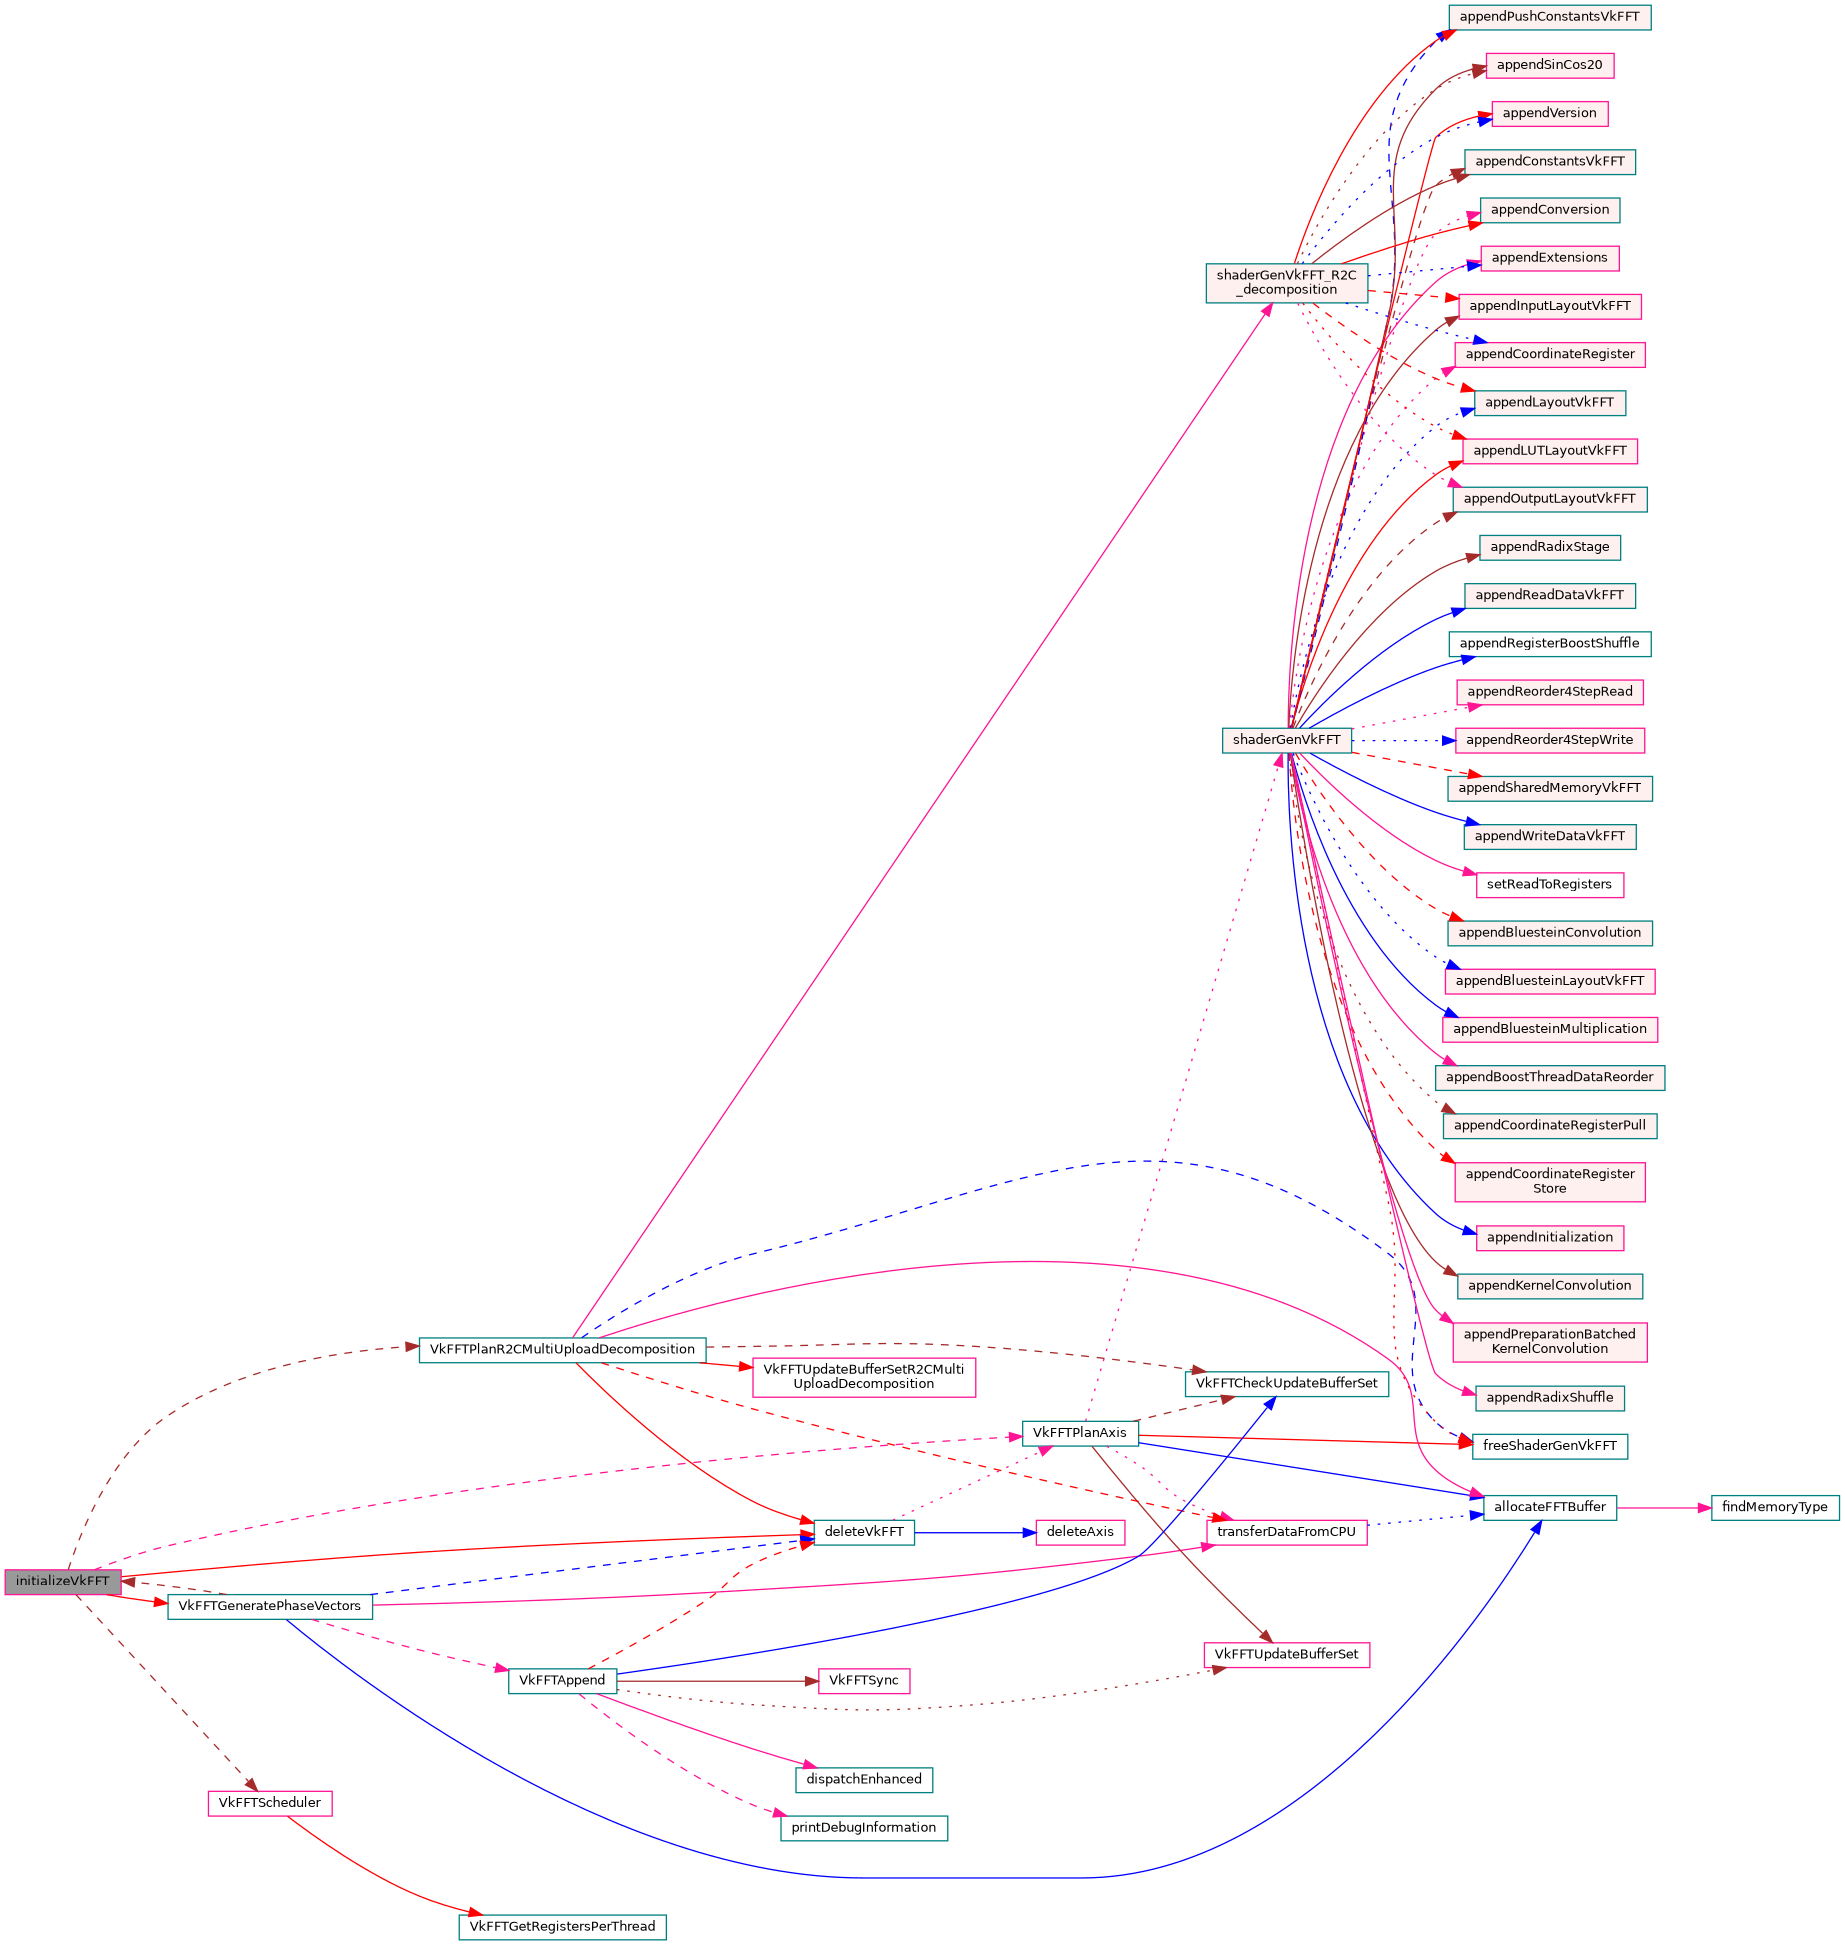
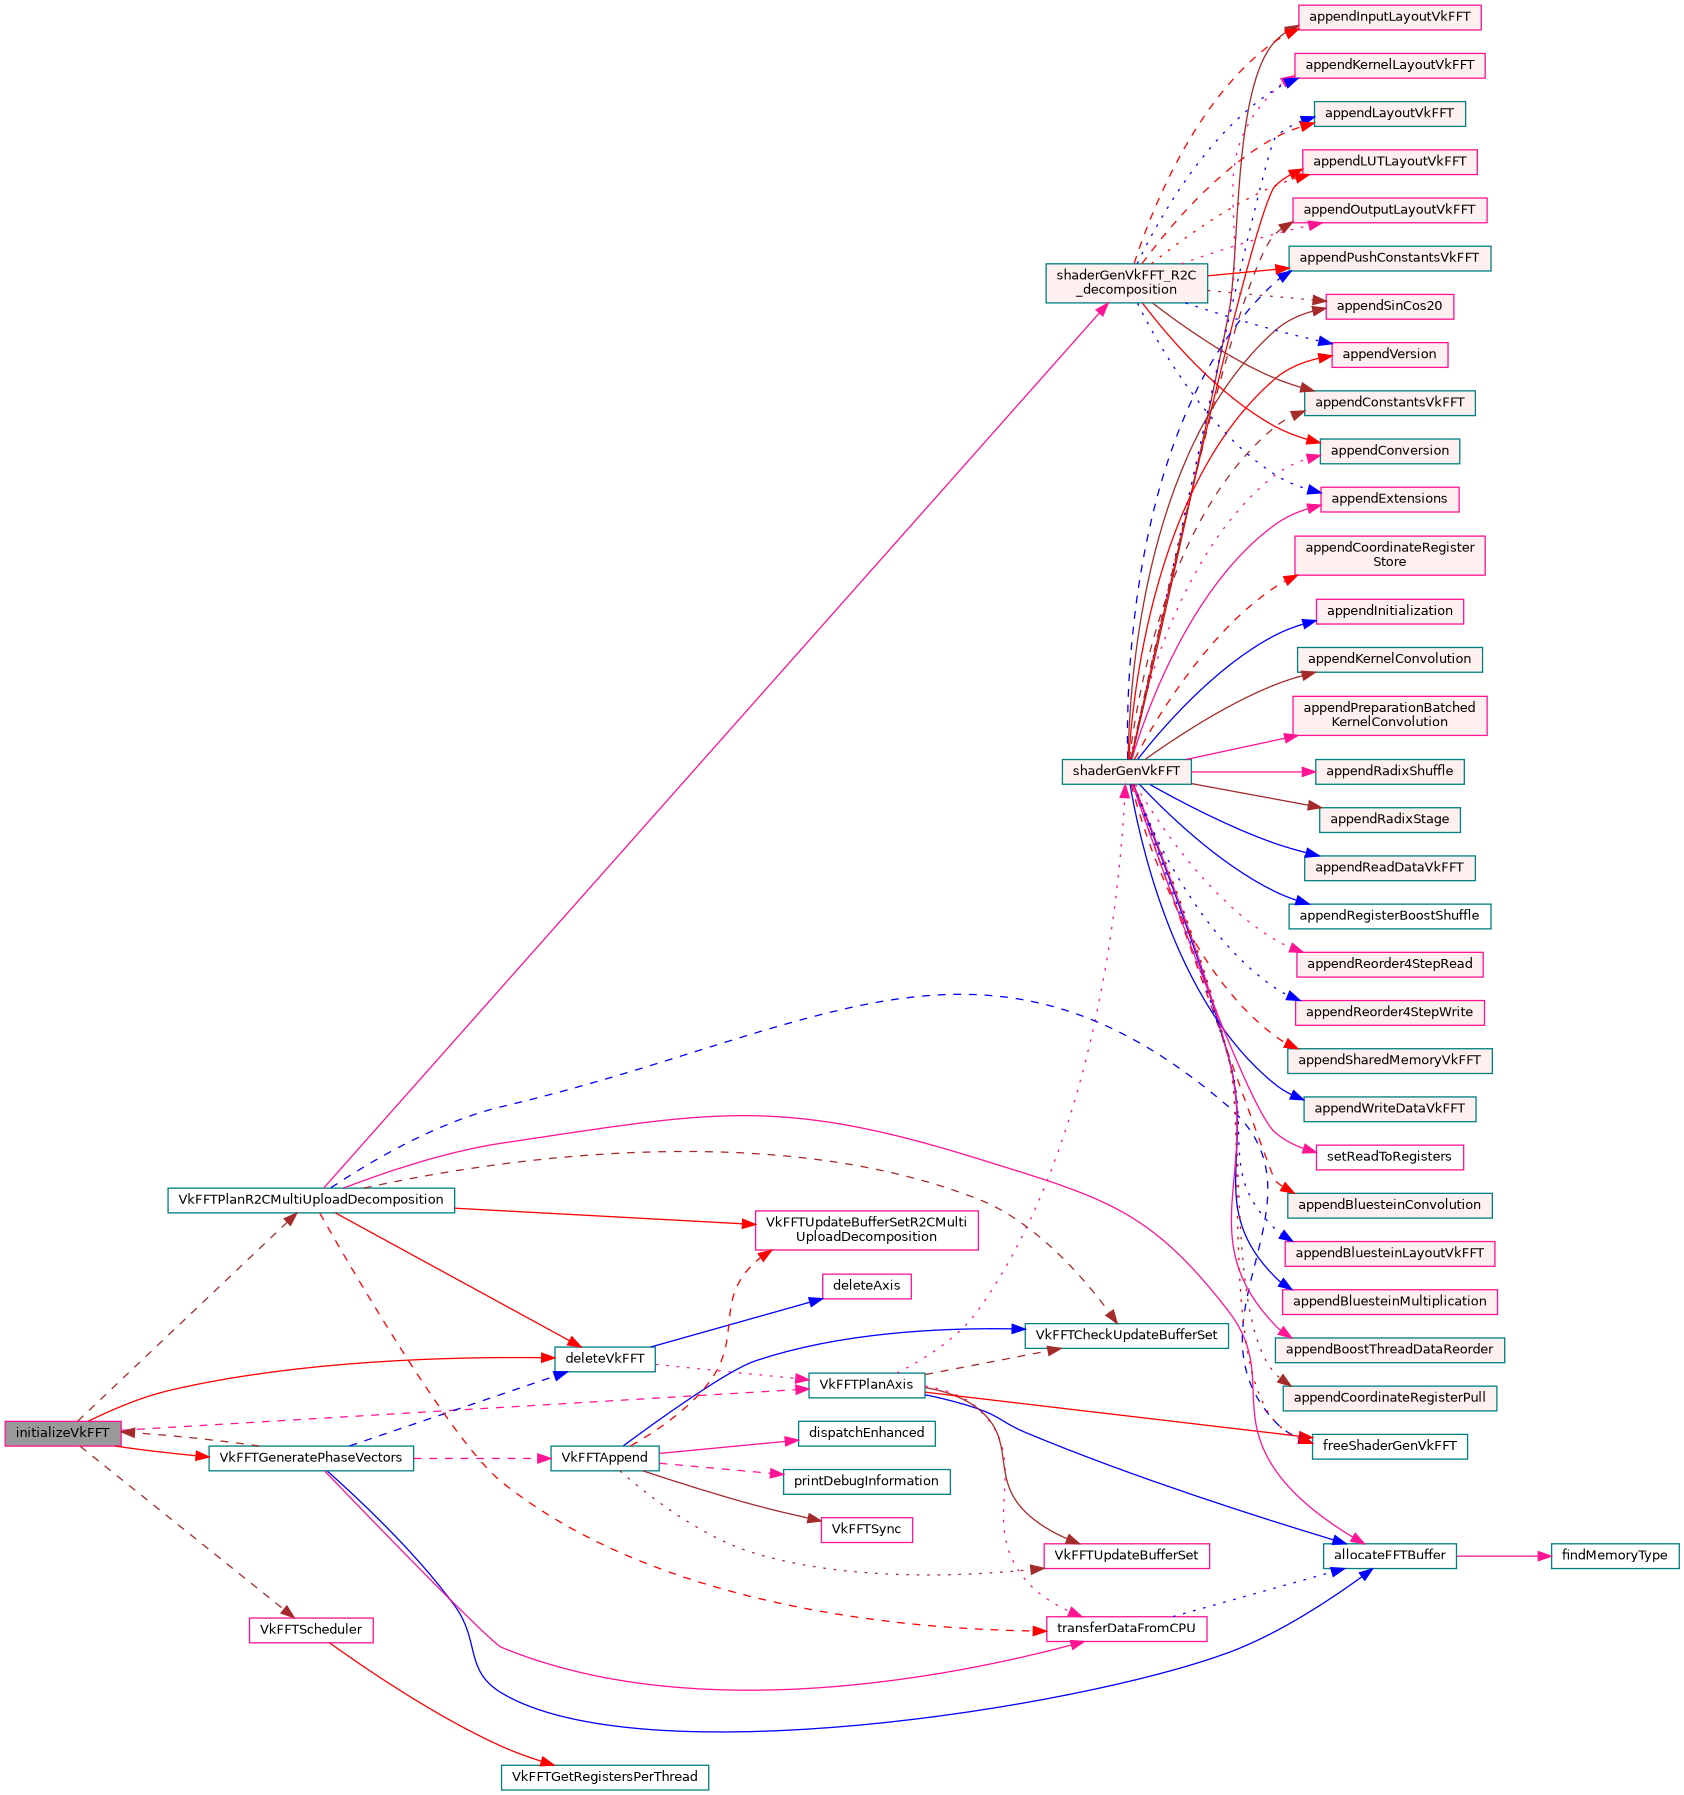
(1550, 355) -> (1390, 66)
(1550, 500) -> (1390, 210)
(696, 1607) -> (721, 1361)
